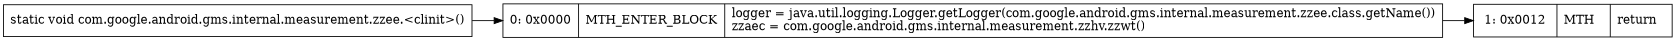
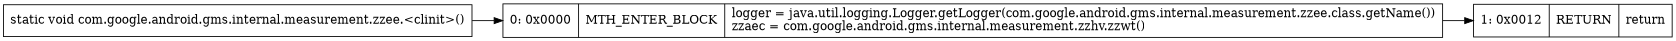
(1579, 20) -> (1584, 20)
